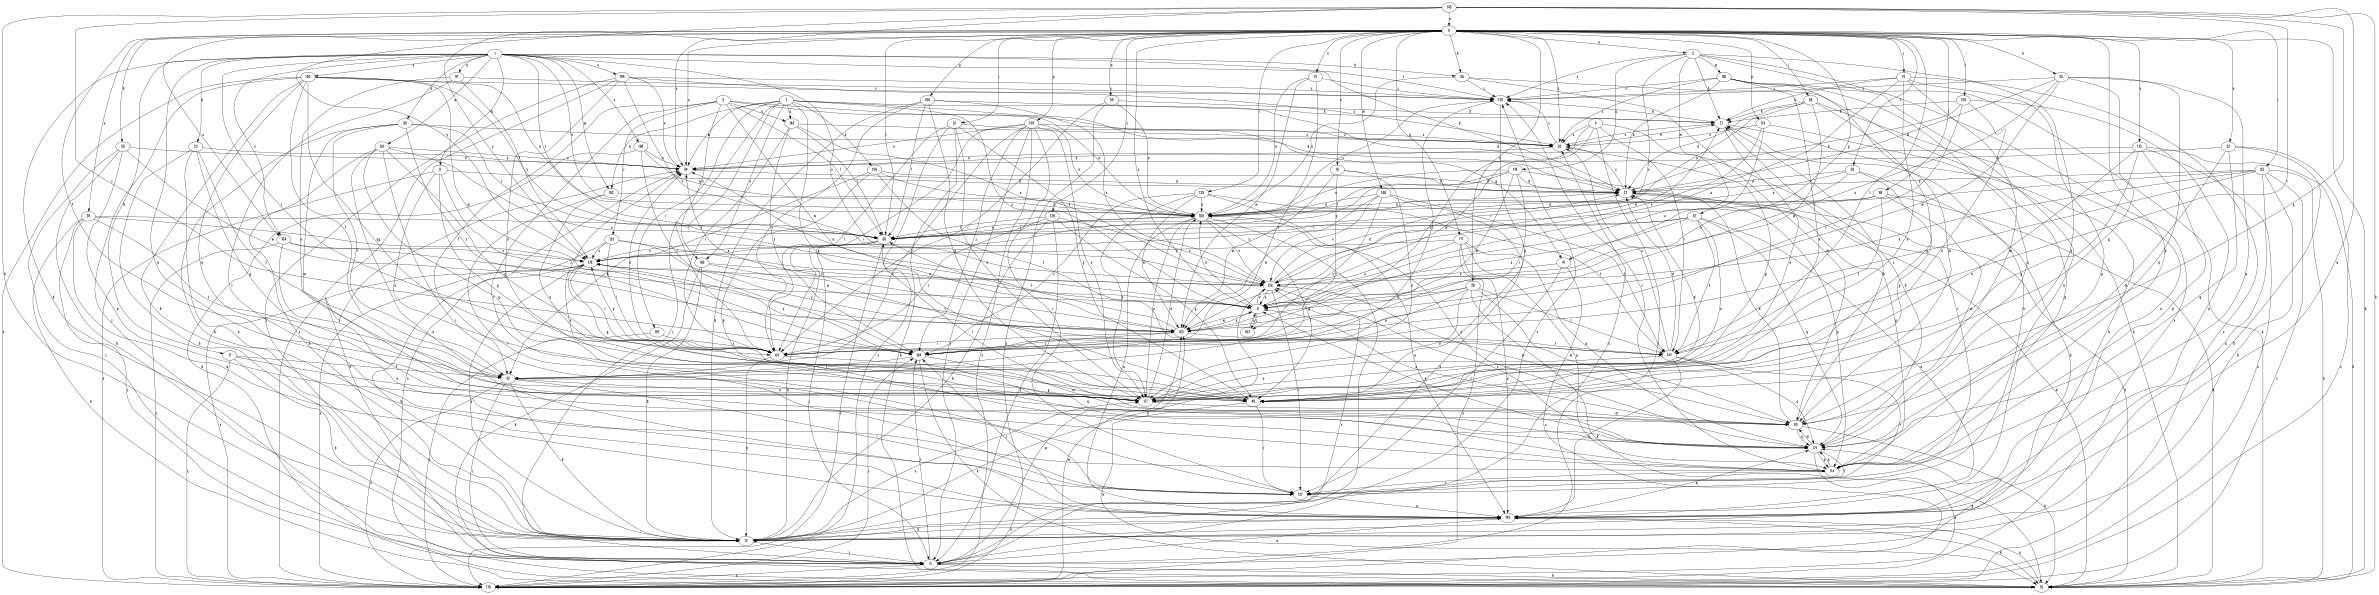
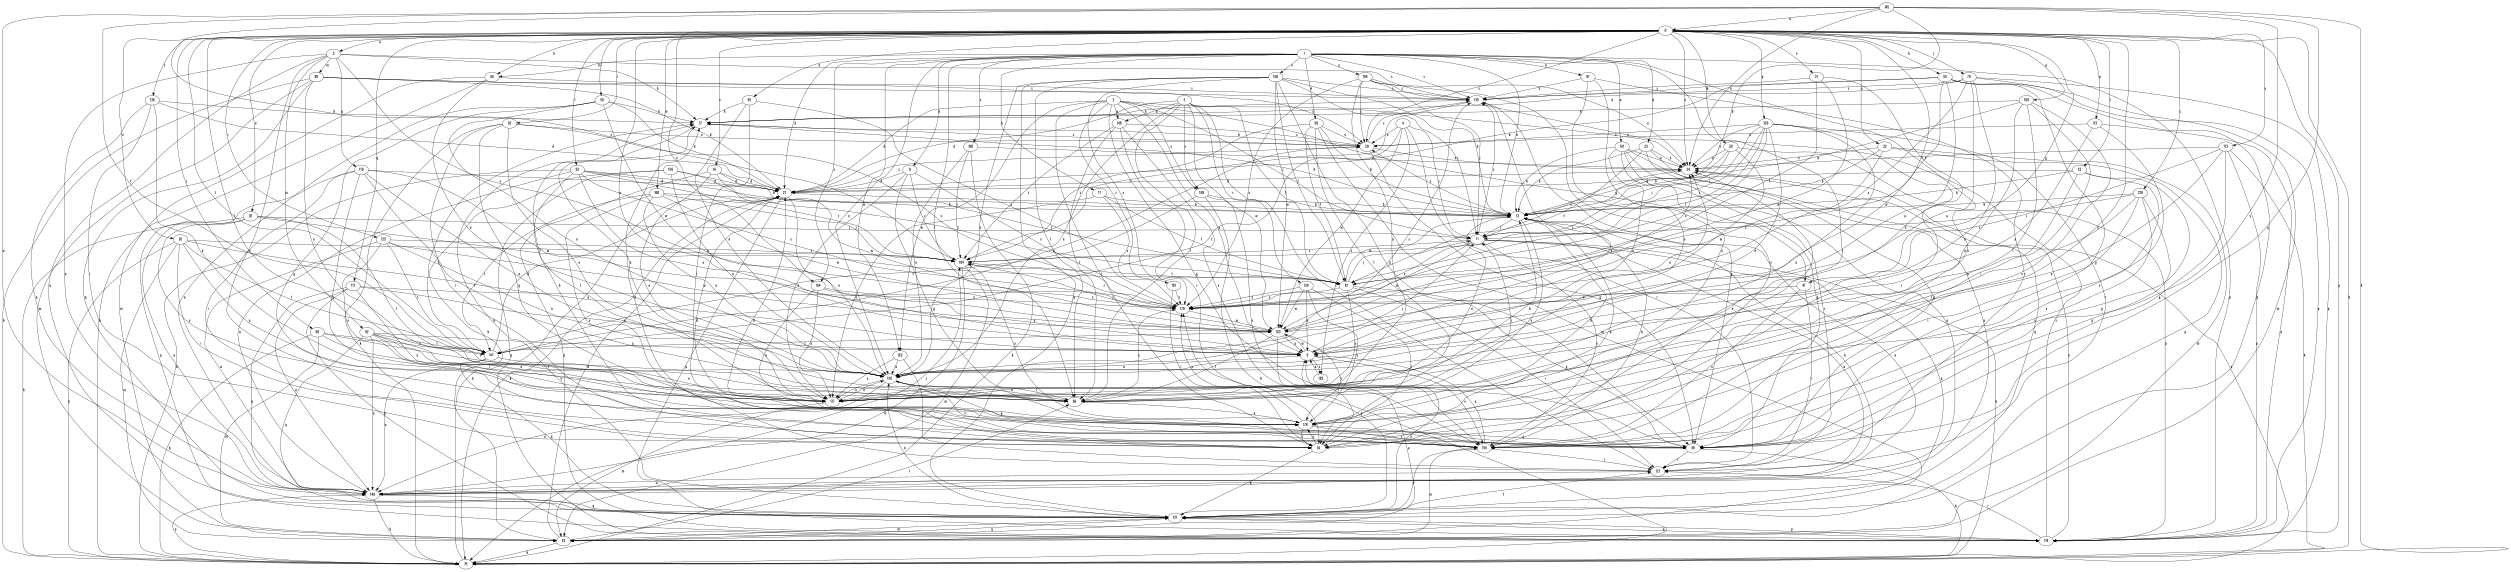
(835, 128) -> none
none -> (1150, 205)
none -> (1550, 274)
(1849, 475) -> none
none -> (741, 528)
